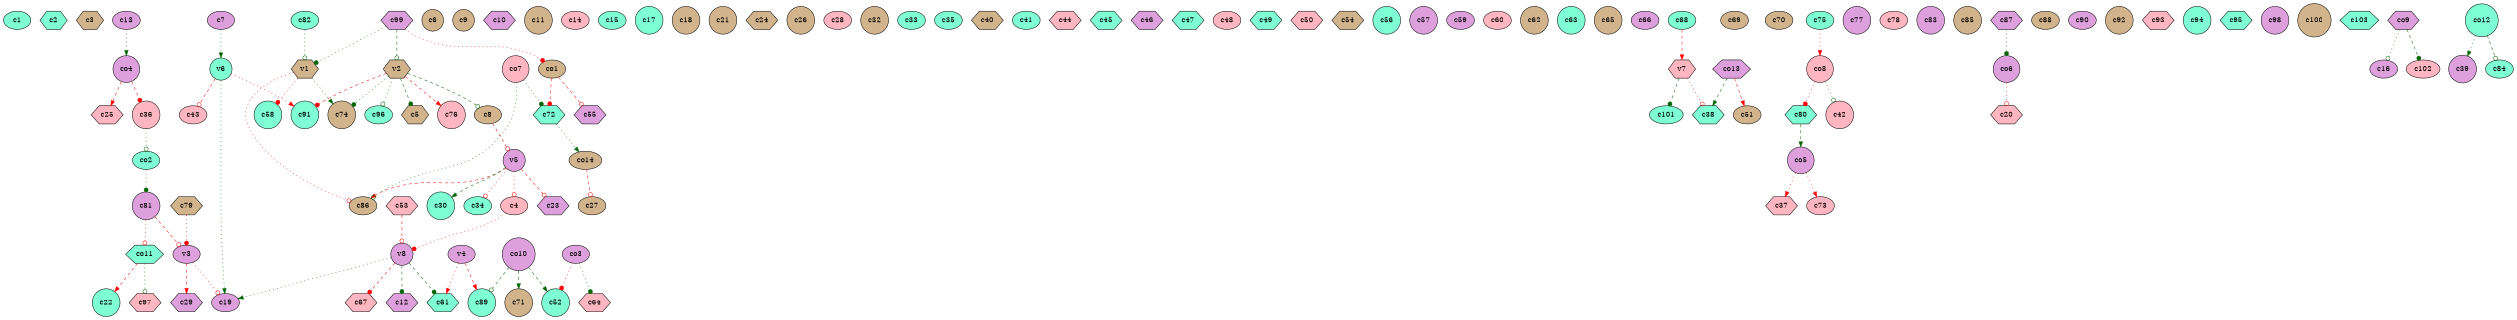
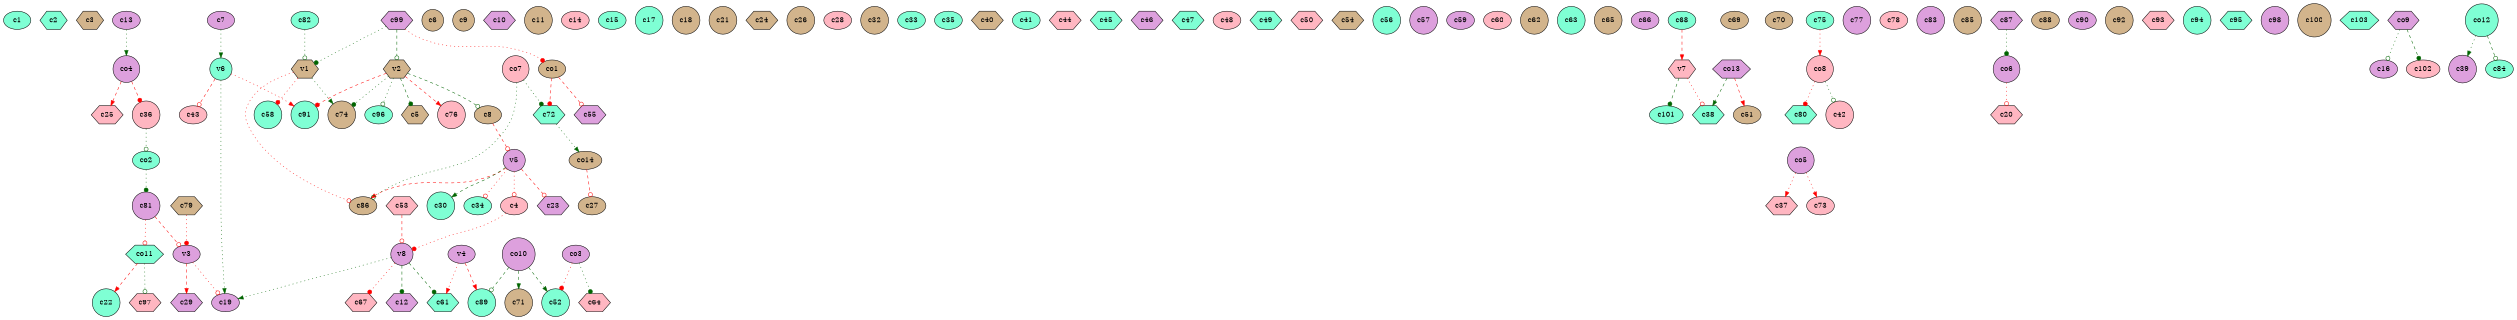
(1801, 133) -> none
(383, 277) -> (383, 277)
